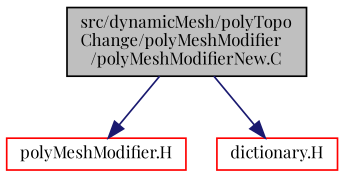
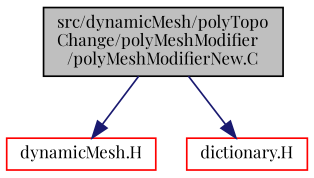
(96, 154) -> (81, 154)
